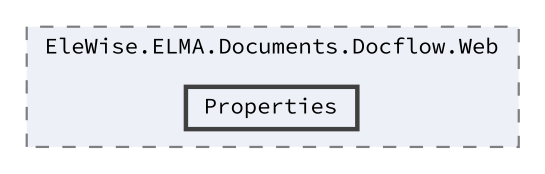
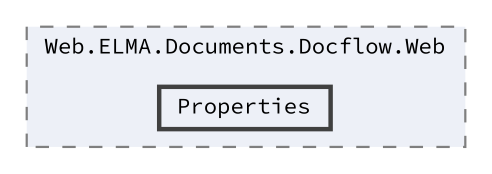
(273, 48) -> (246, 48)
